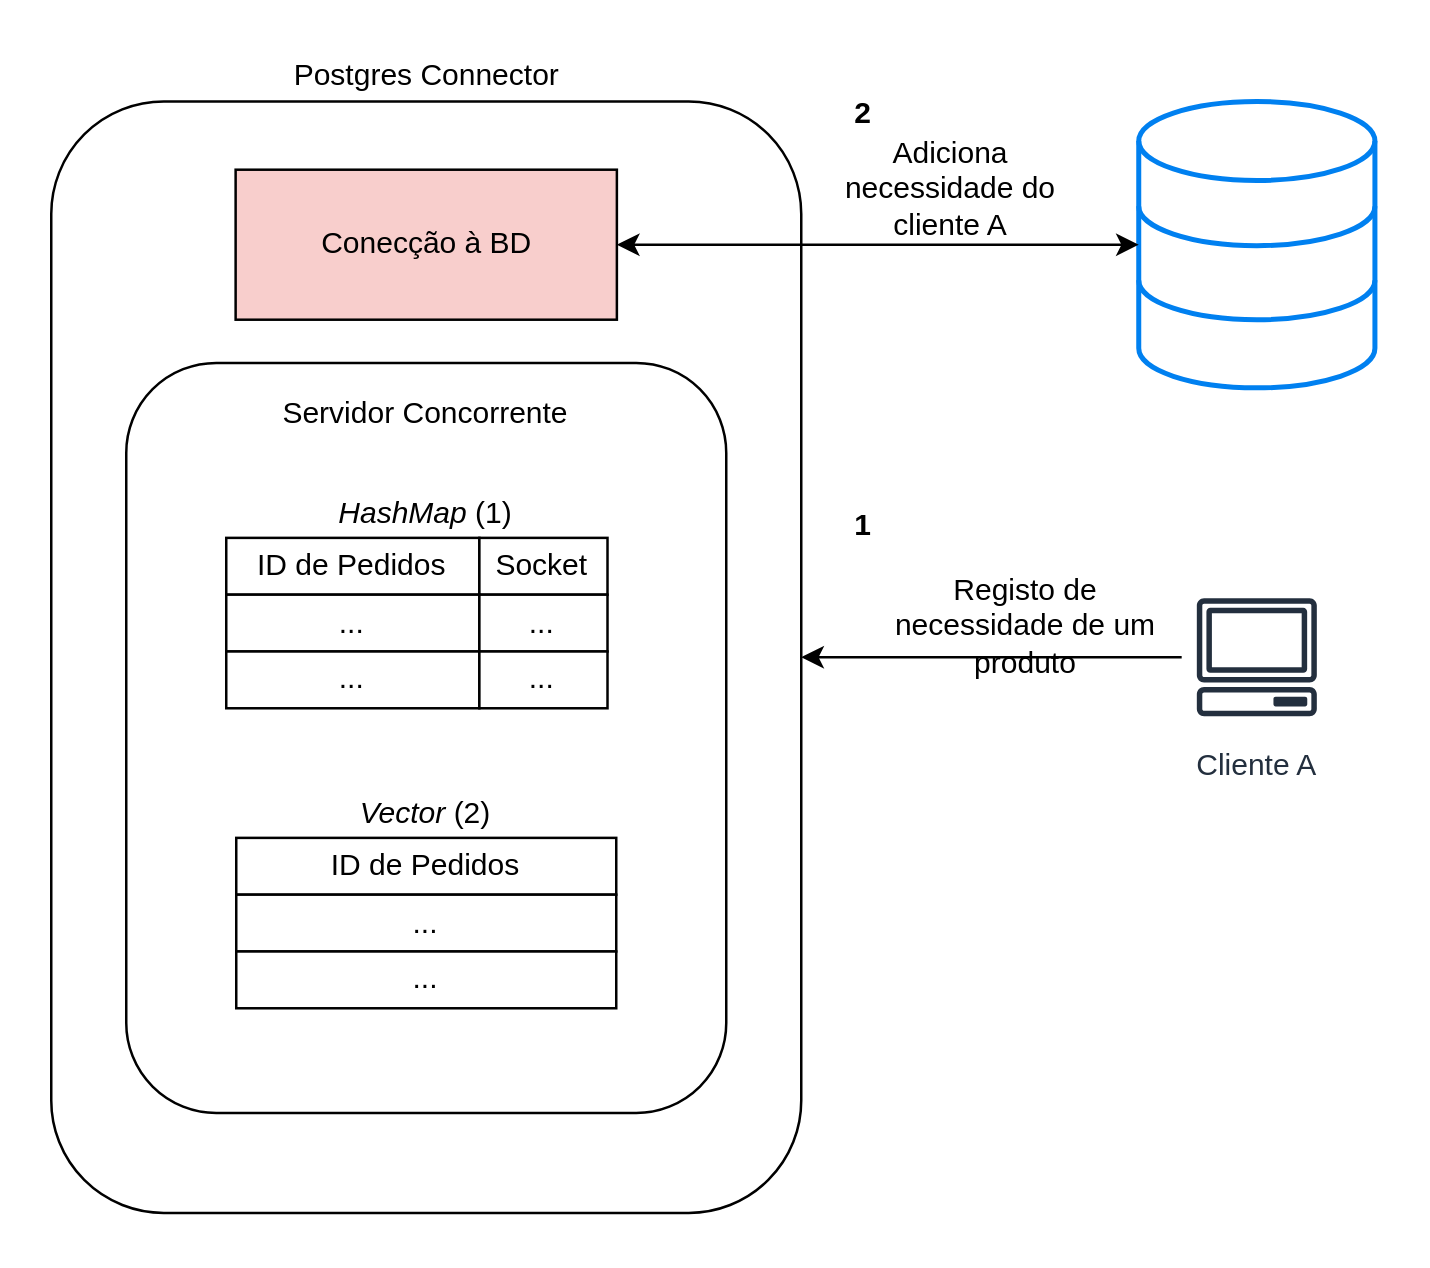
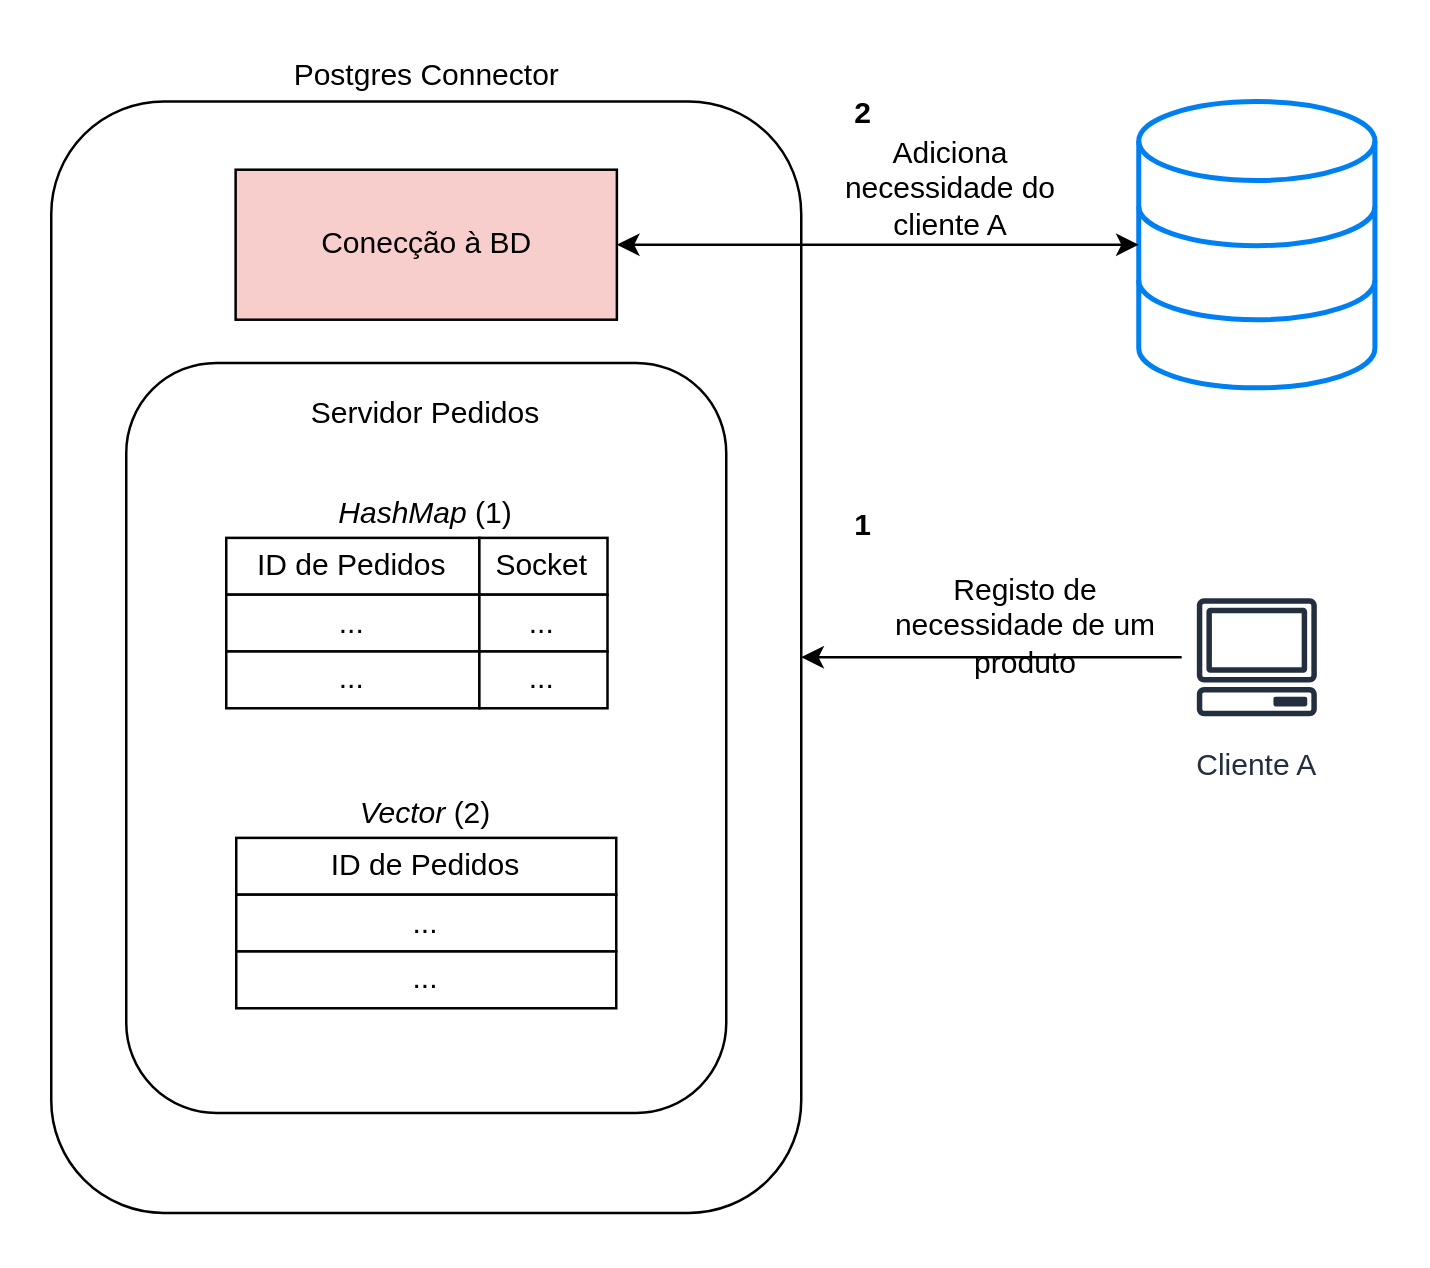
(426, 414) -> (426, 414)
